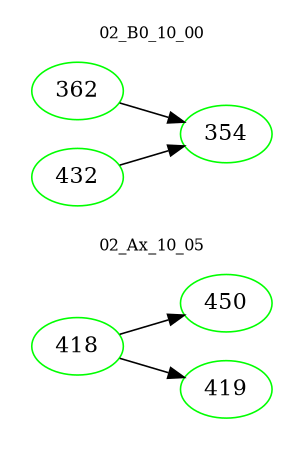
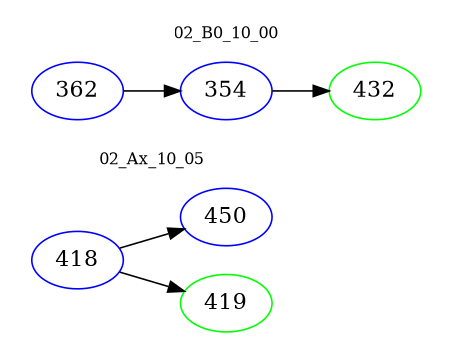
(78, 91) -> (78, 91)
(226, 134) -> (226, 91)
(144, 158) -> (293, 91)
(226, 303) -> (226, 217)
(78, 346) -> (78, 260)
